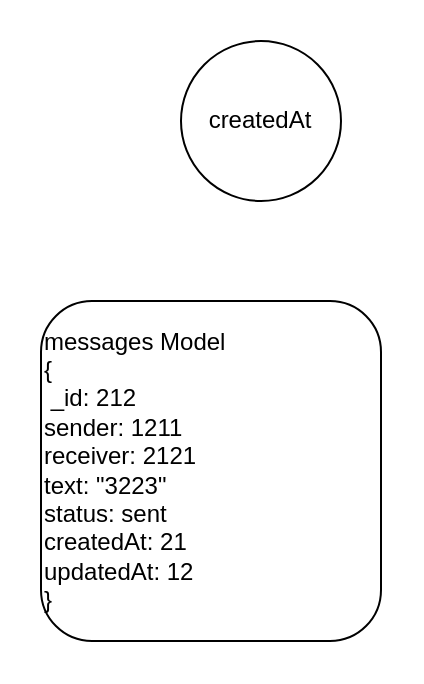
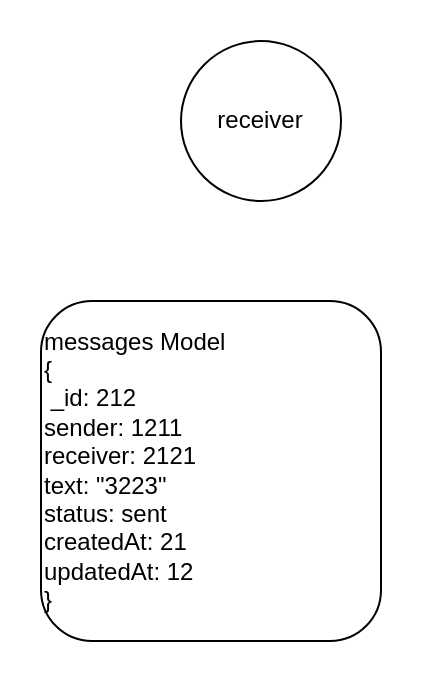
(261, 121) -> (261, 121)
